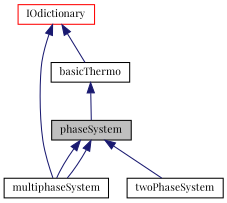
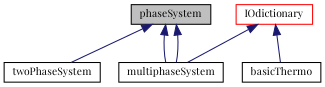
(91, 107) -> none
